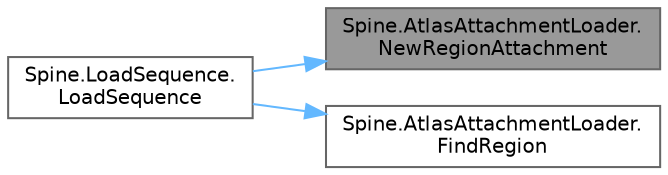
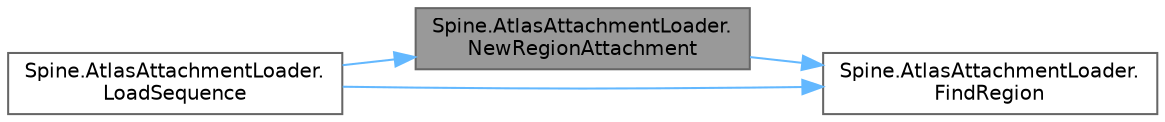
none -> (776, 60)
(130, 88) -> (175, 84)
